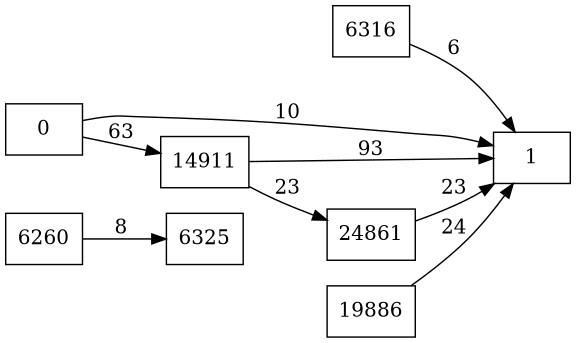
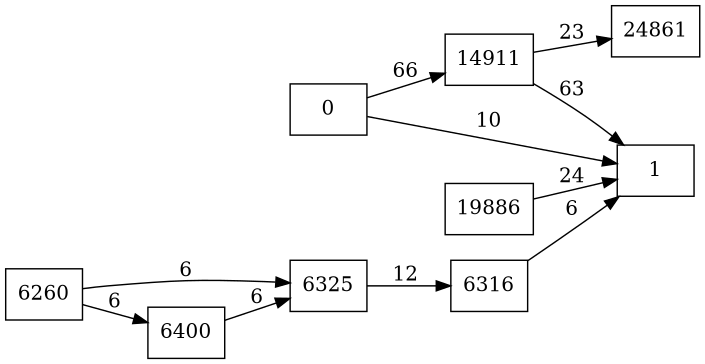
(122, 133) -> (406, 72)
(371, 150) -> (572, 90)
(450, 208) -> none
(122, 228) -> (186, 271)
none -> (402, 286)
none -> (186, 333)
